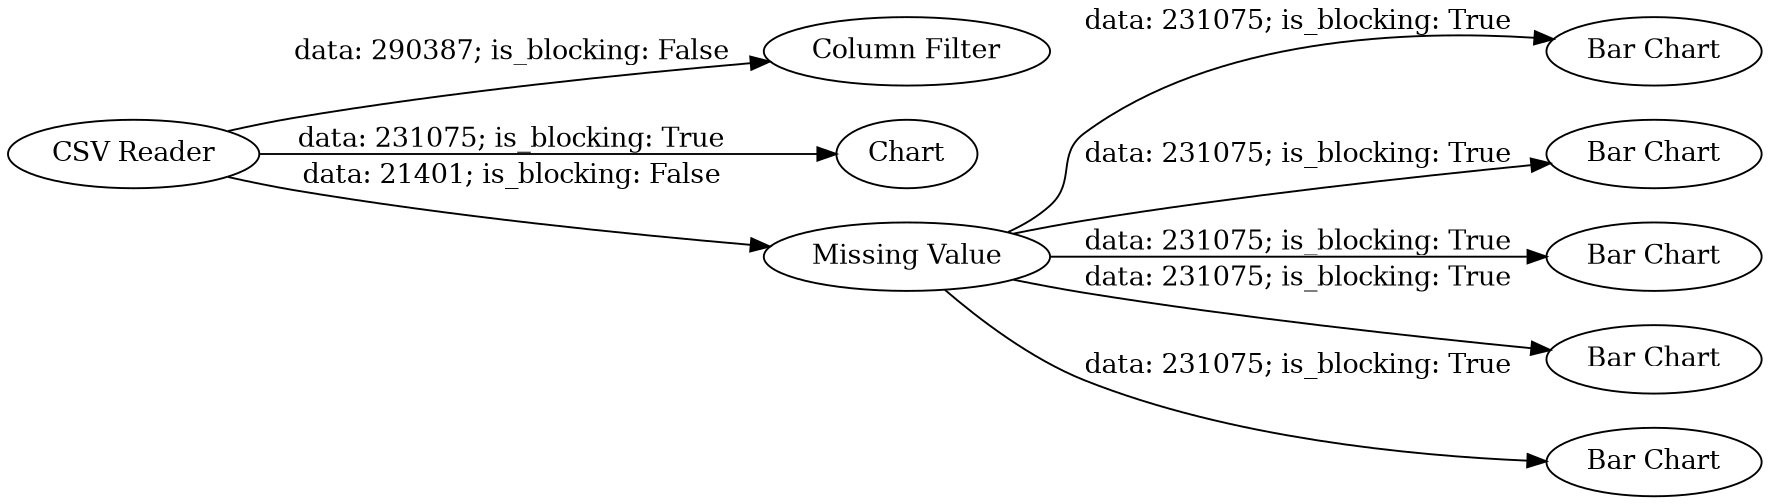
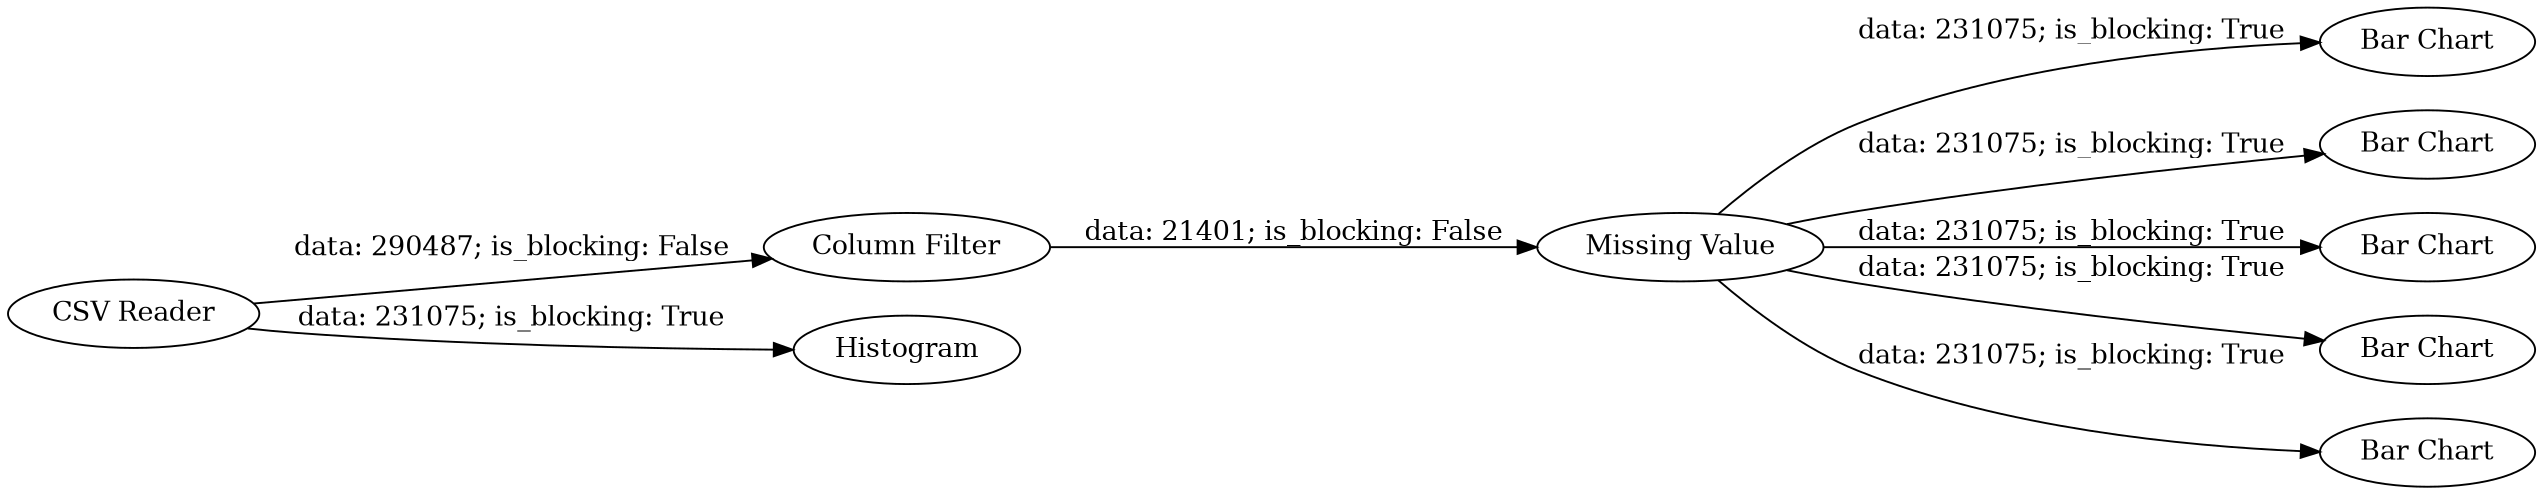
(512, 52) -> (512, 248)
(907, 154) -> (907, 350)
(488, 218) -> (1284, 247)
